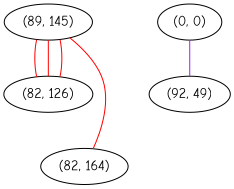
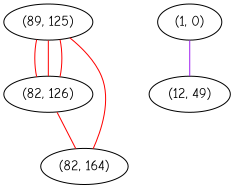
(48, 22) -> (48, 22)
(190, 22) -> (190, 22)
(190, 94) -> (190, 94)
none -> (66, 130)
